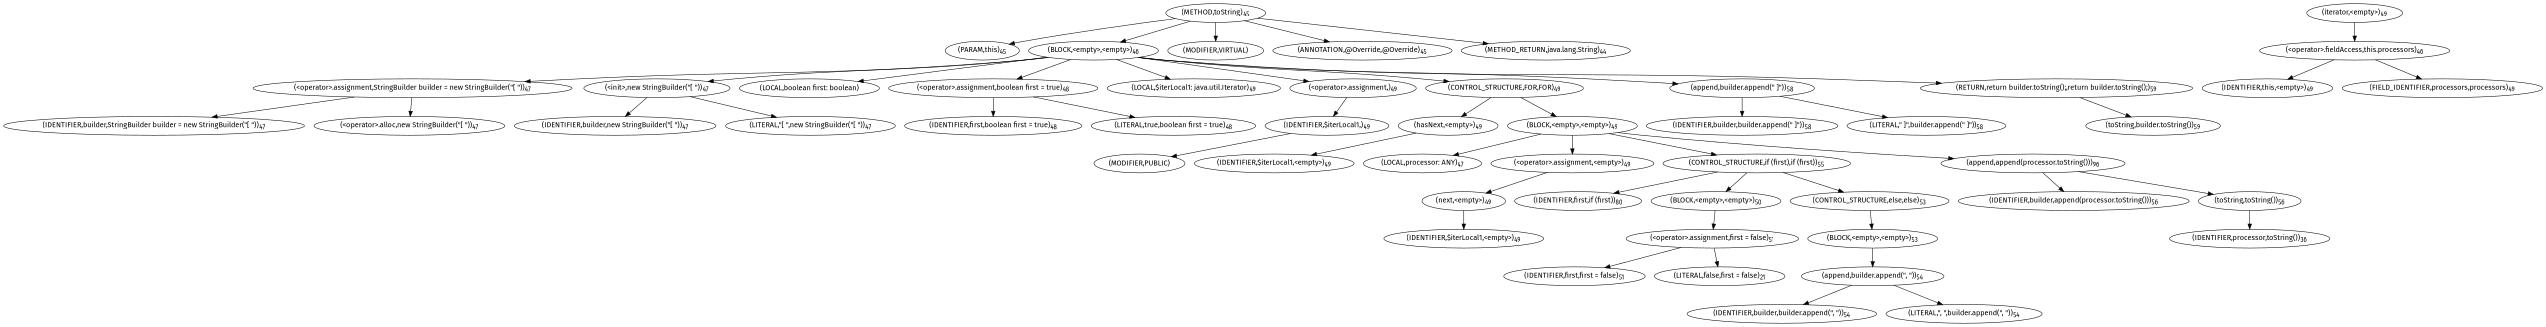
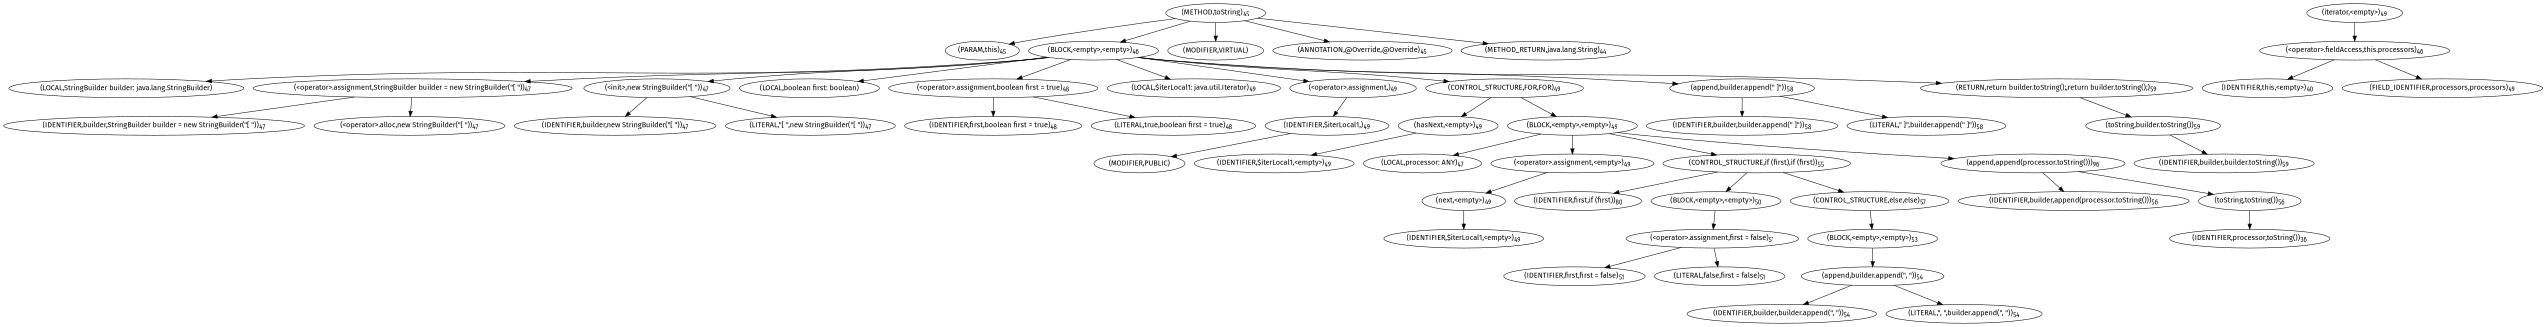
(2310, 87) -> (2310, 87)
none -> (126, 88)
none -> (2224, 163)
(1923, 200) -> (1923, 200)
(1763, 275) -> (1763, 275)
